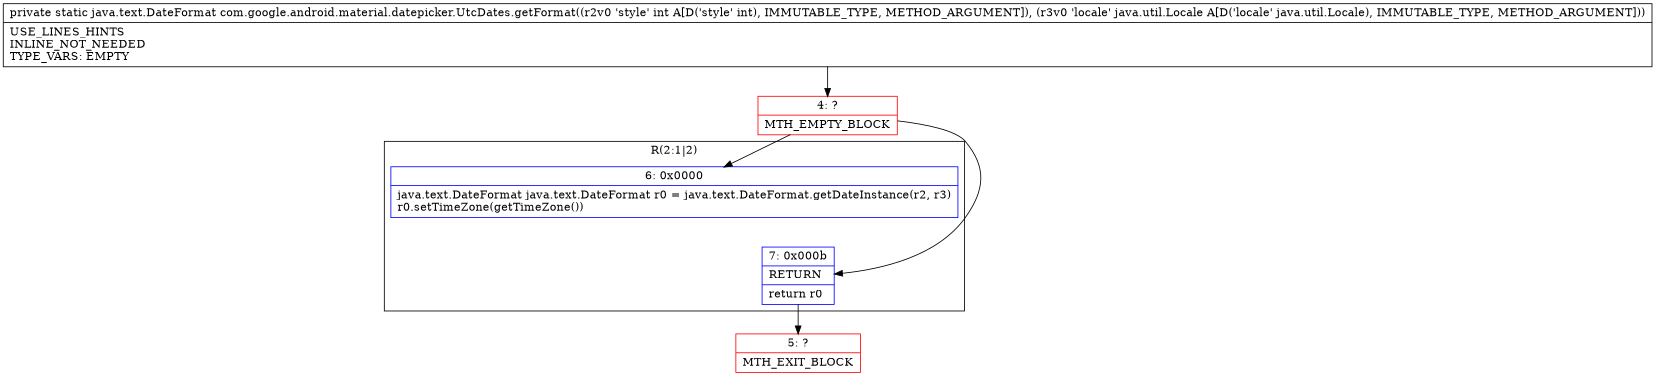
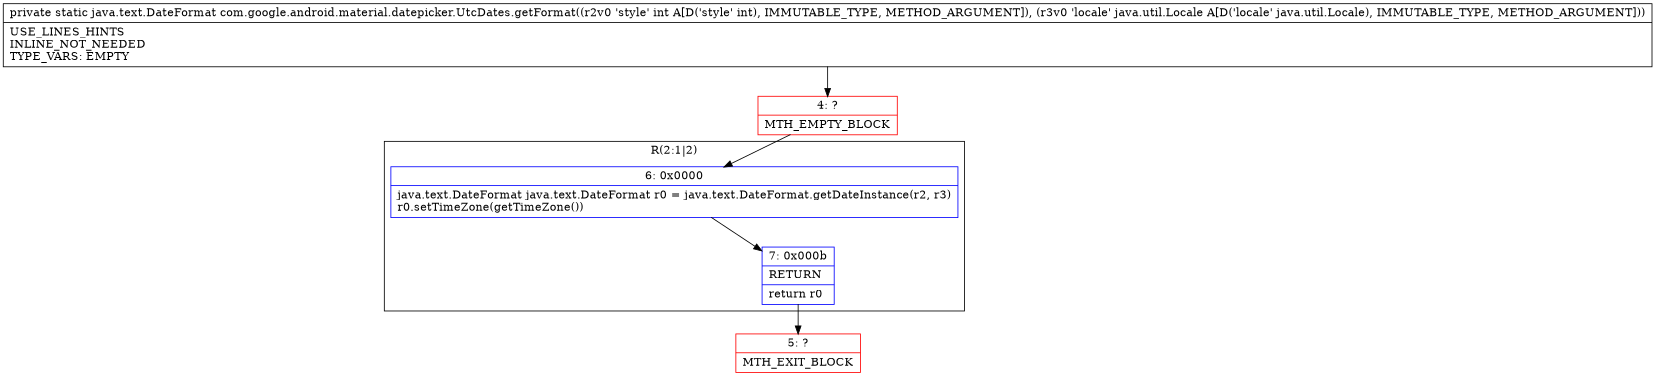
(970, 211) -> (733, 232)
